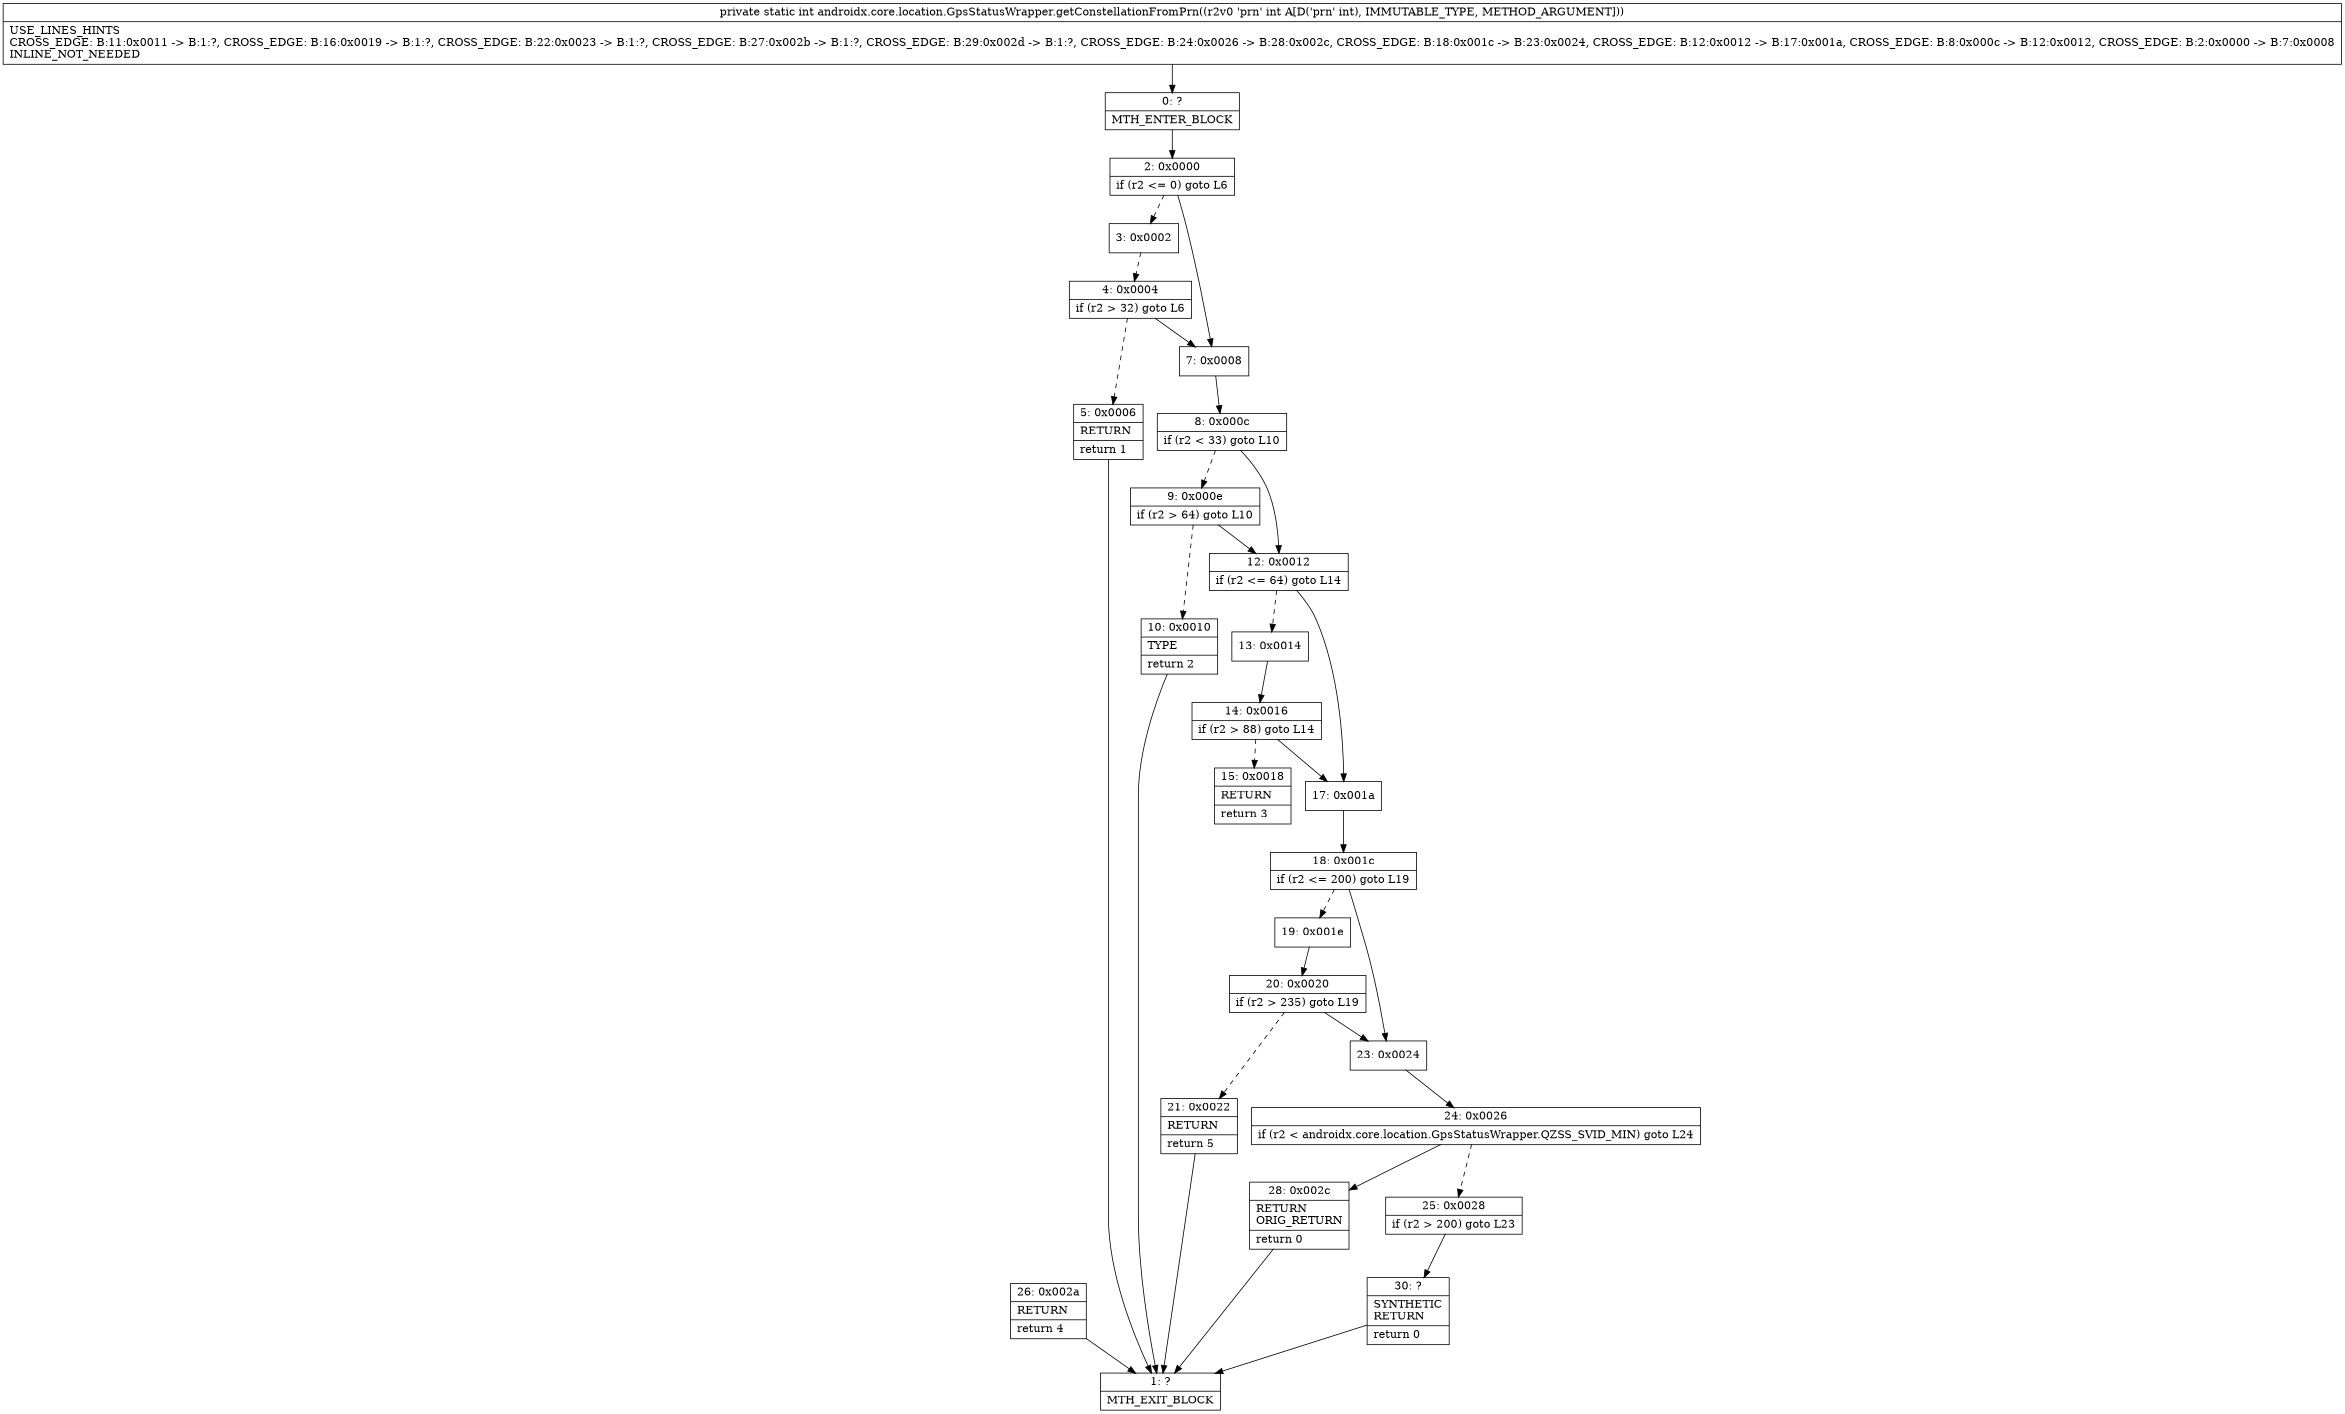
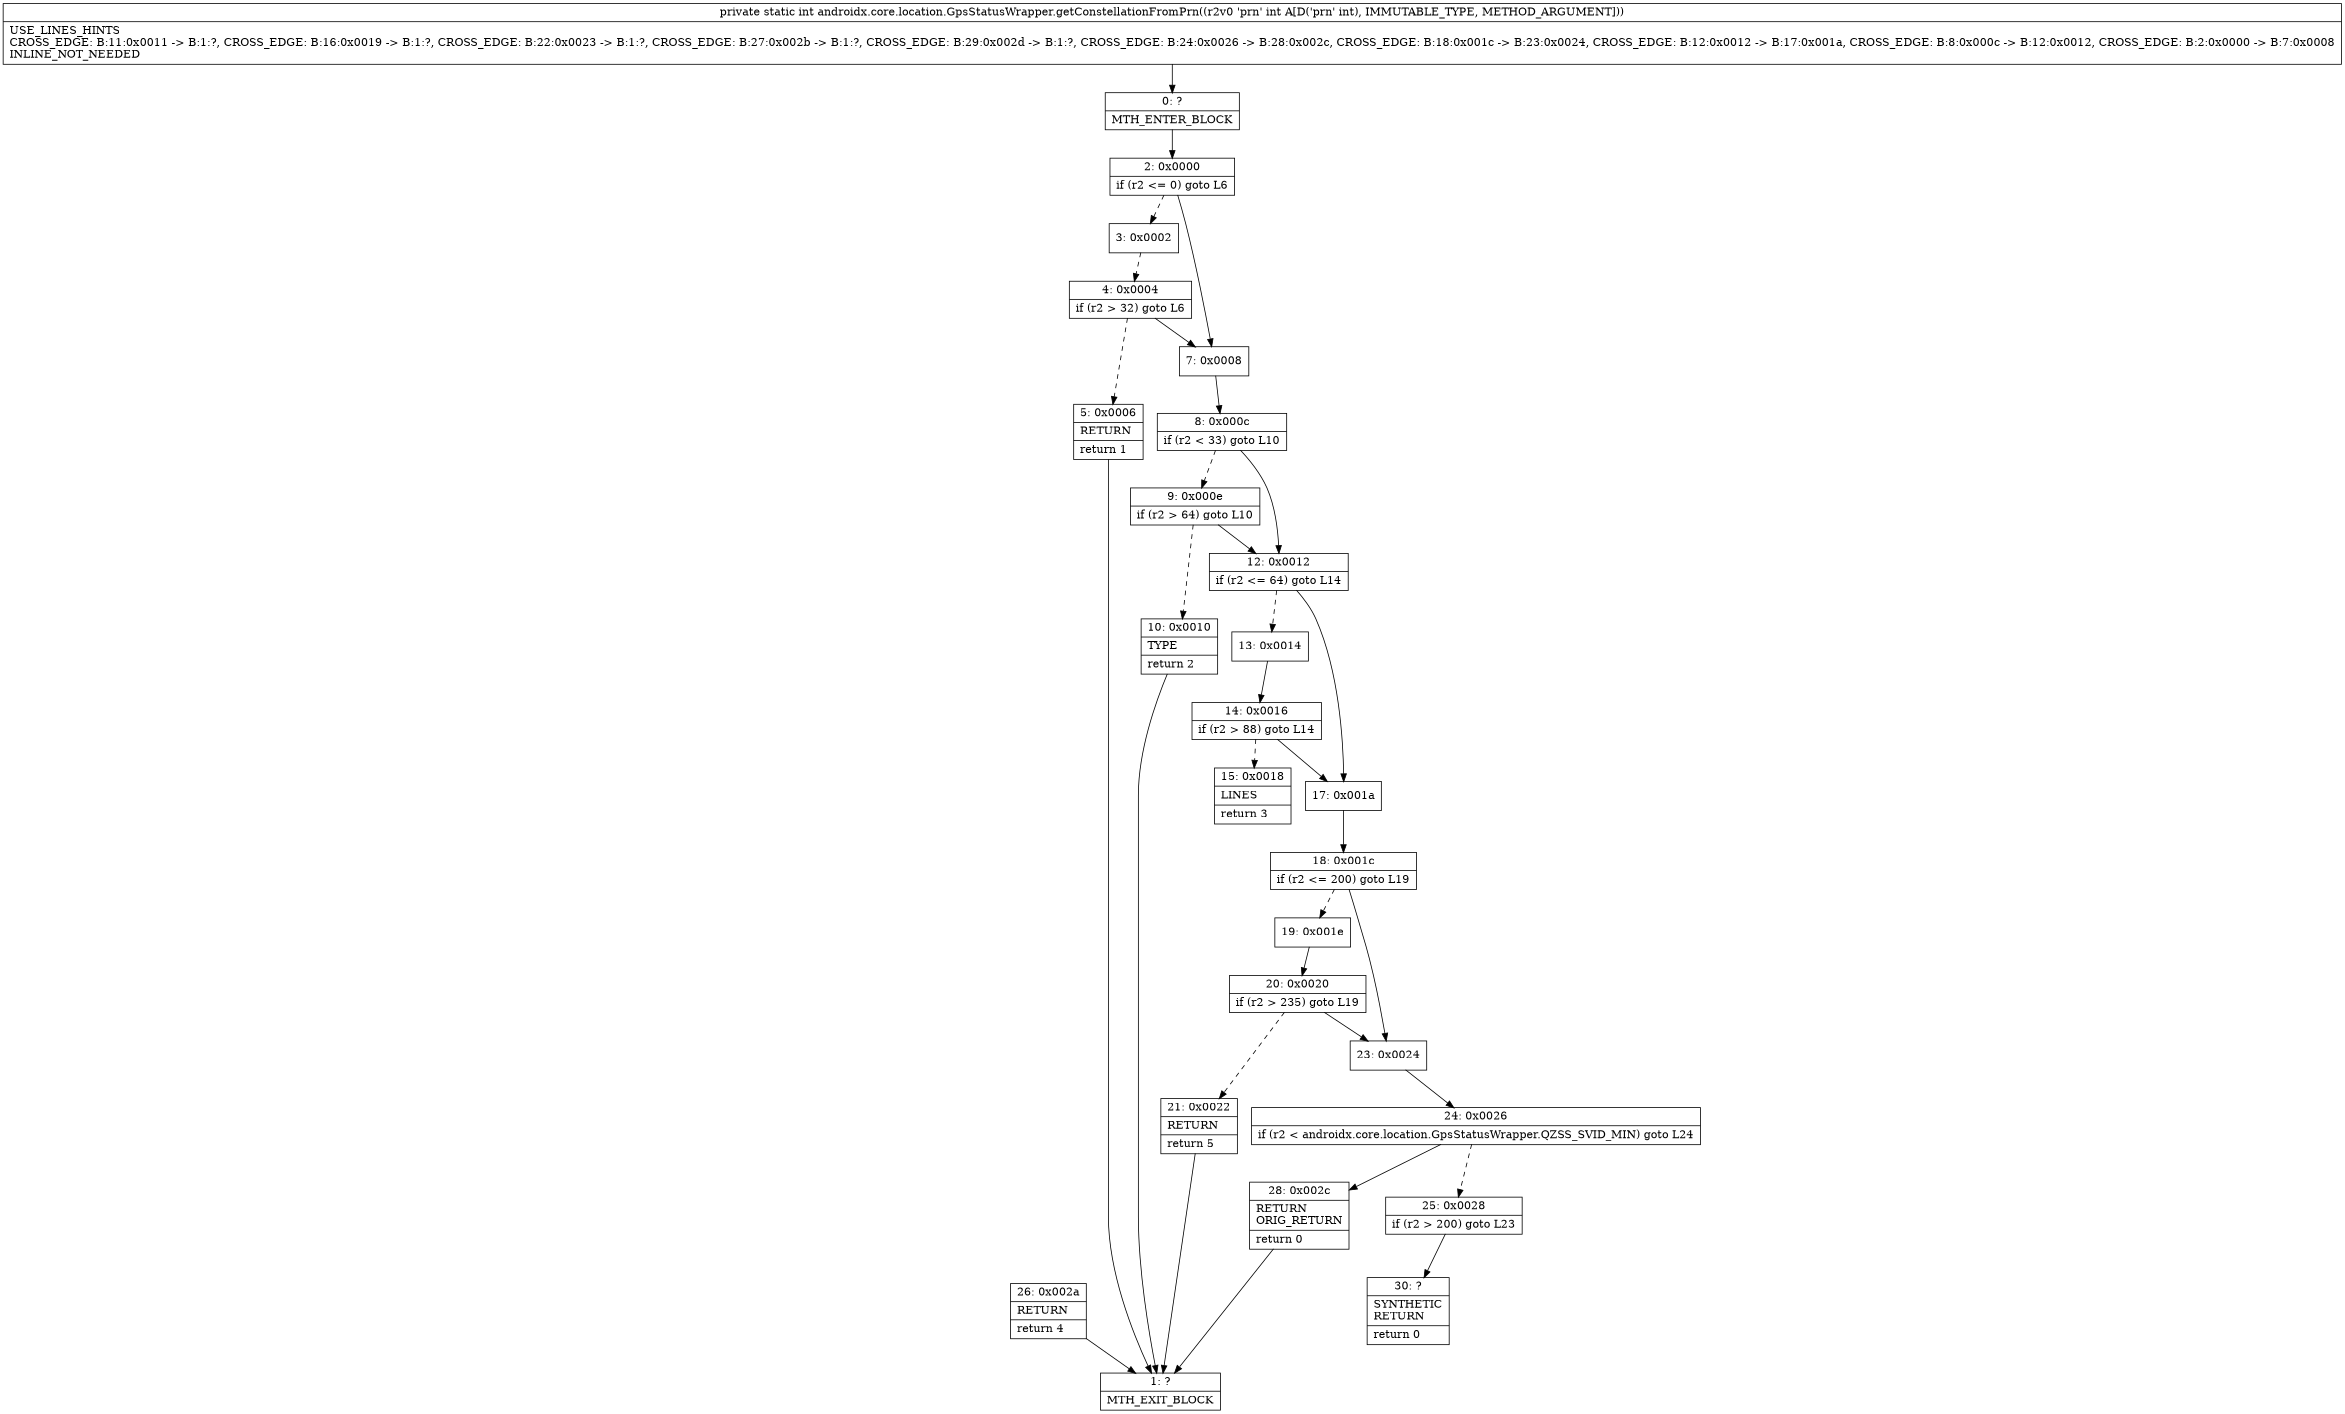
(1246, 795) -> (1239, 795)
(1295, 1348) -> none
